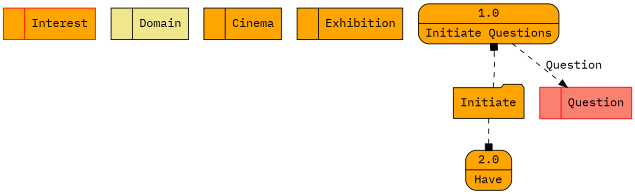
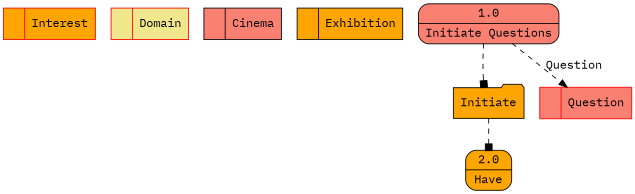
(150, 24) -> (150, 24)
(243, 24) -> (243, 24)
(489, 24) -> (489, 24)
(494, 70) -> (483, 61)
